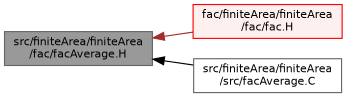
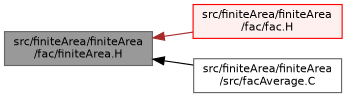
(268, 21) -> (268, 21)
(78, 49) -> (78, 49)
